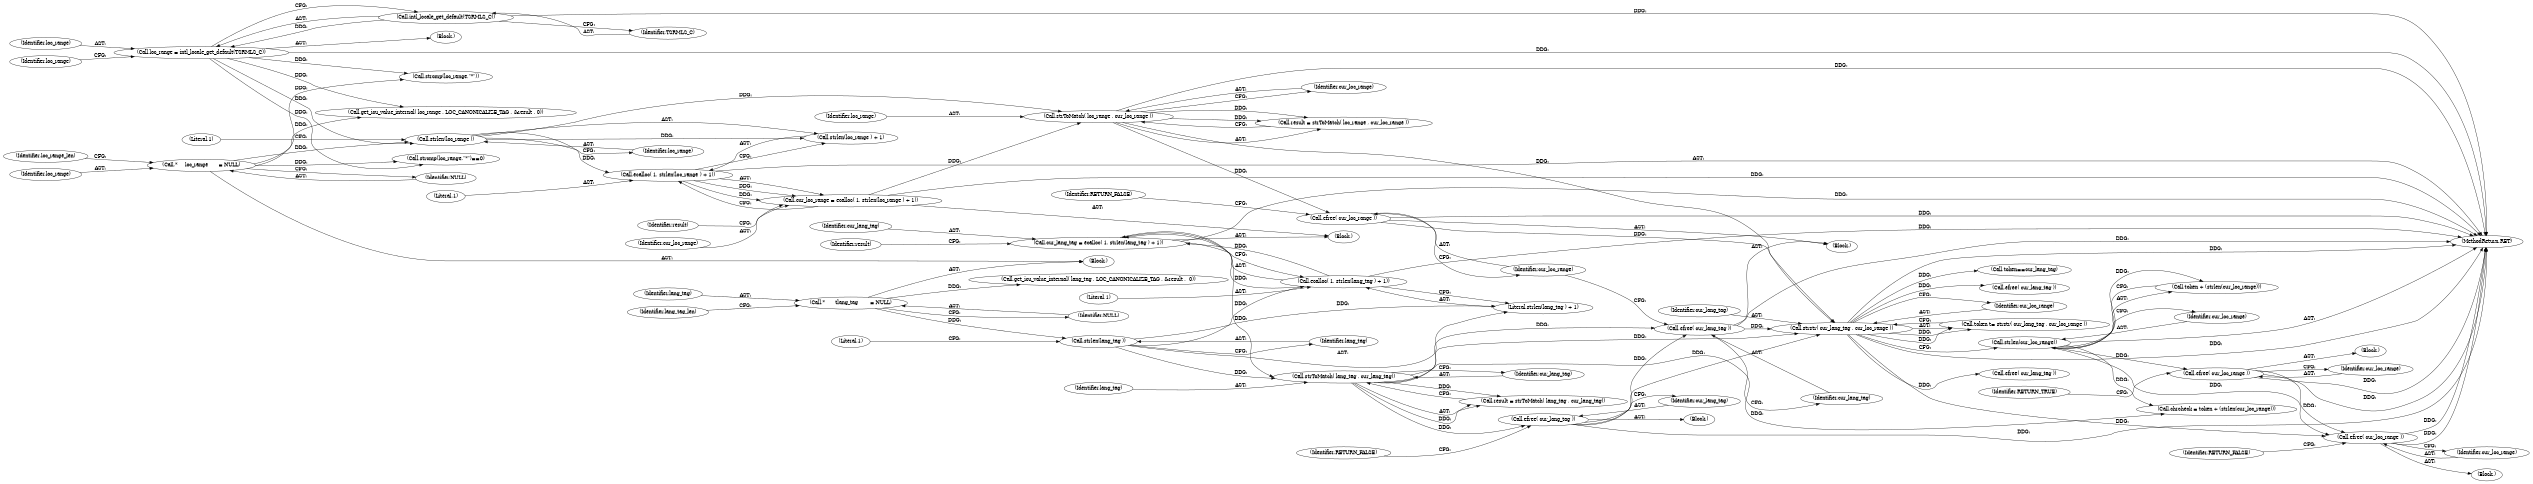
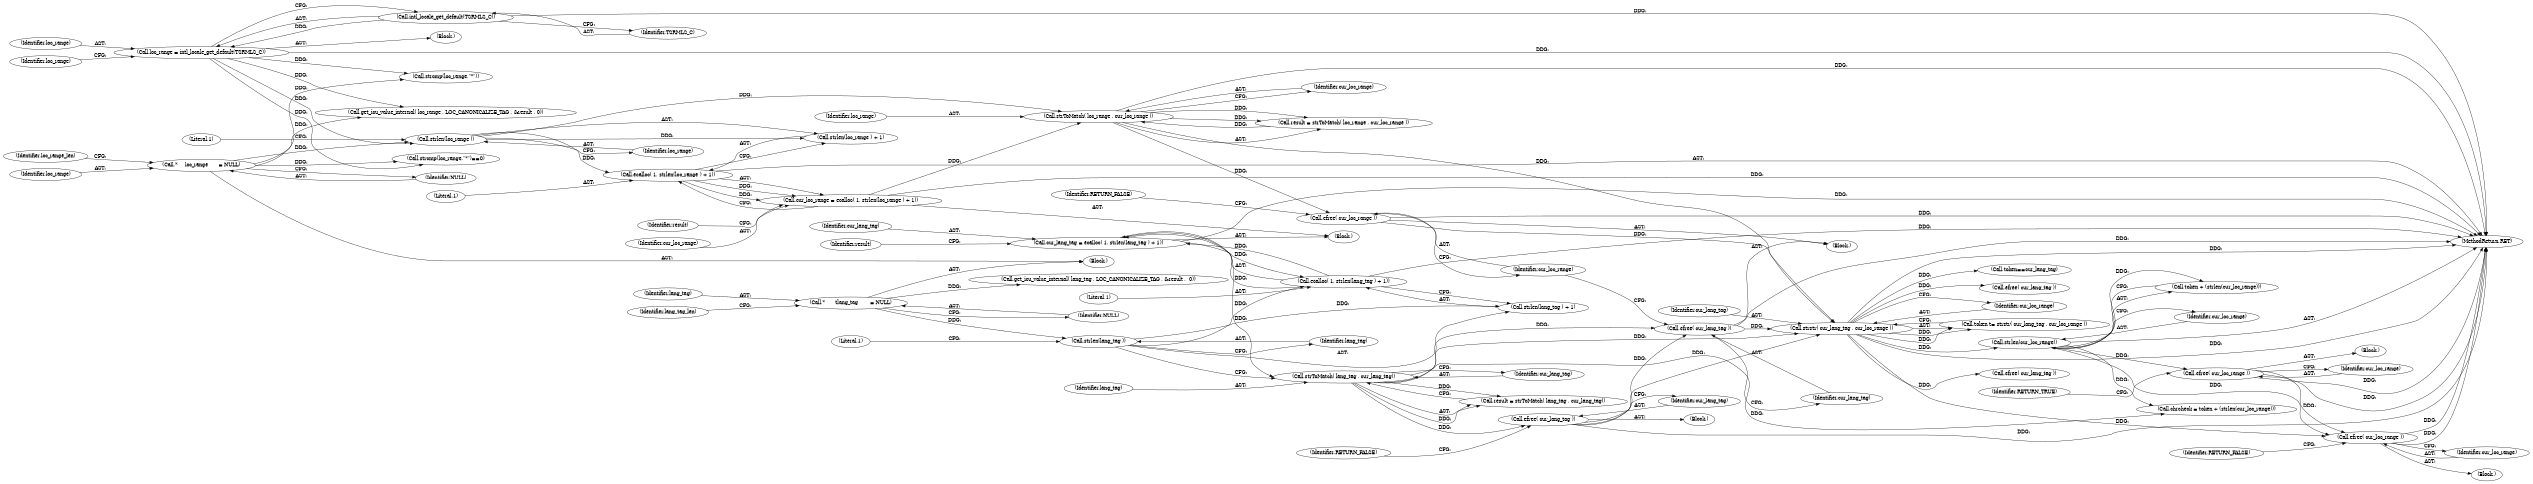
(1242, 125) -> (1242, 125)
(1242, 255) -> (1242, 255)
(1543, 308) -> (1543, 308)
(1926, 348) -> (1926, 348)
(1242, 373) -> (1242, 373)
